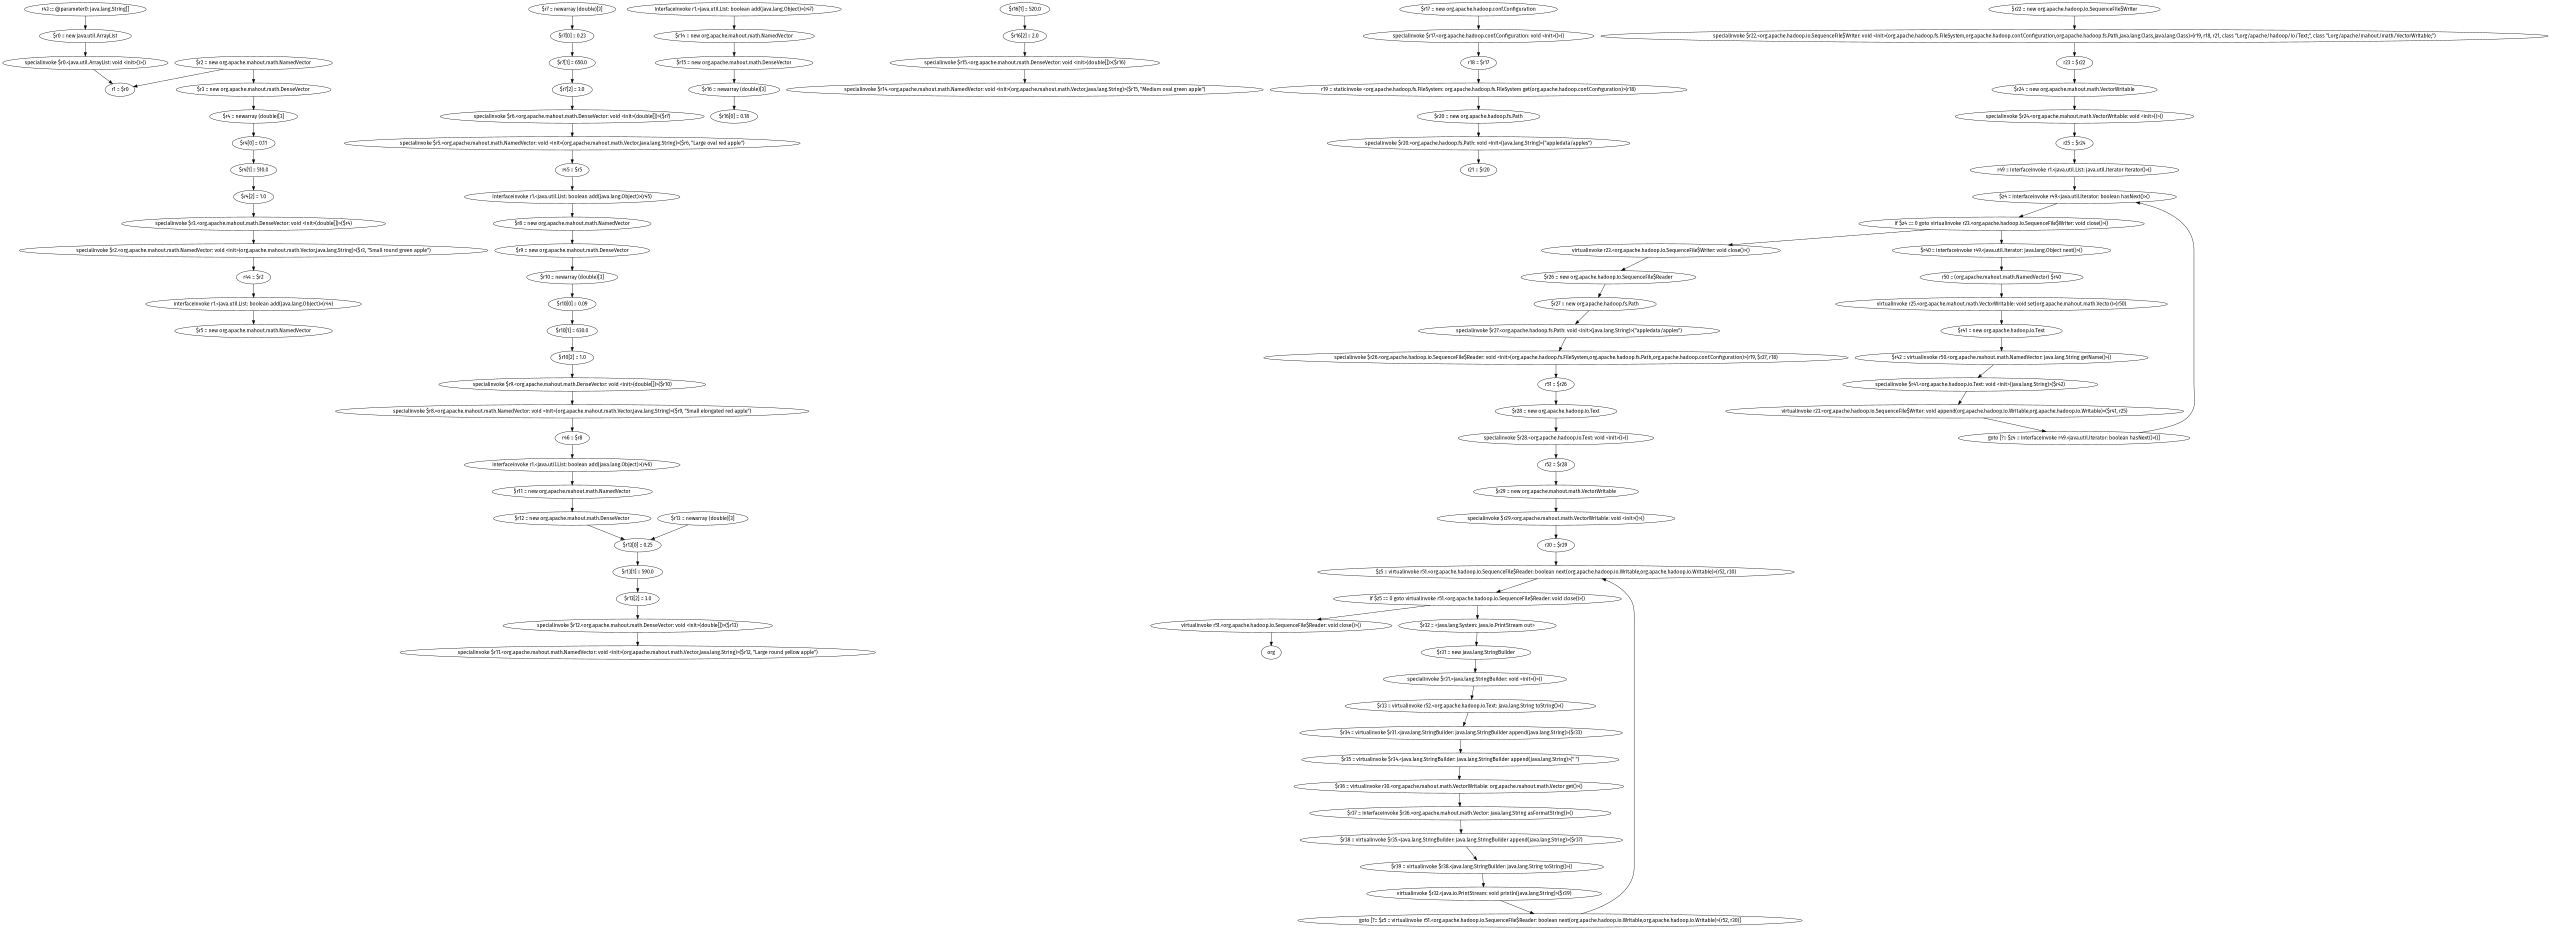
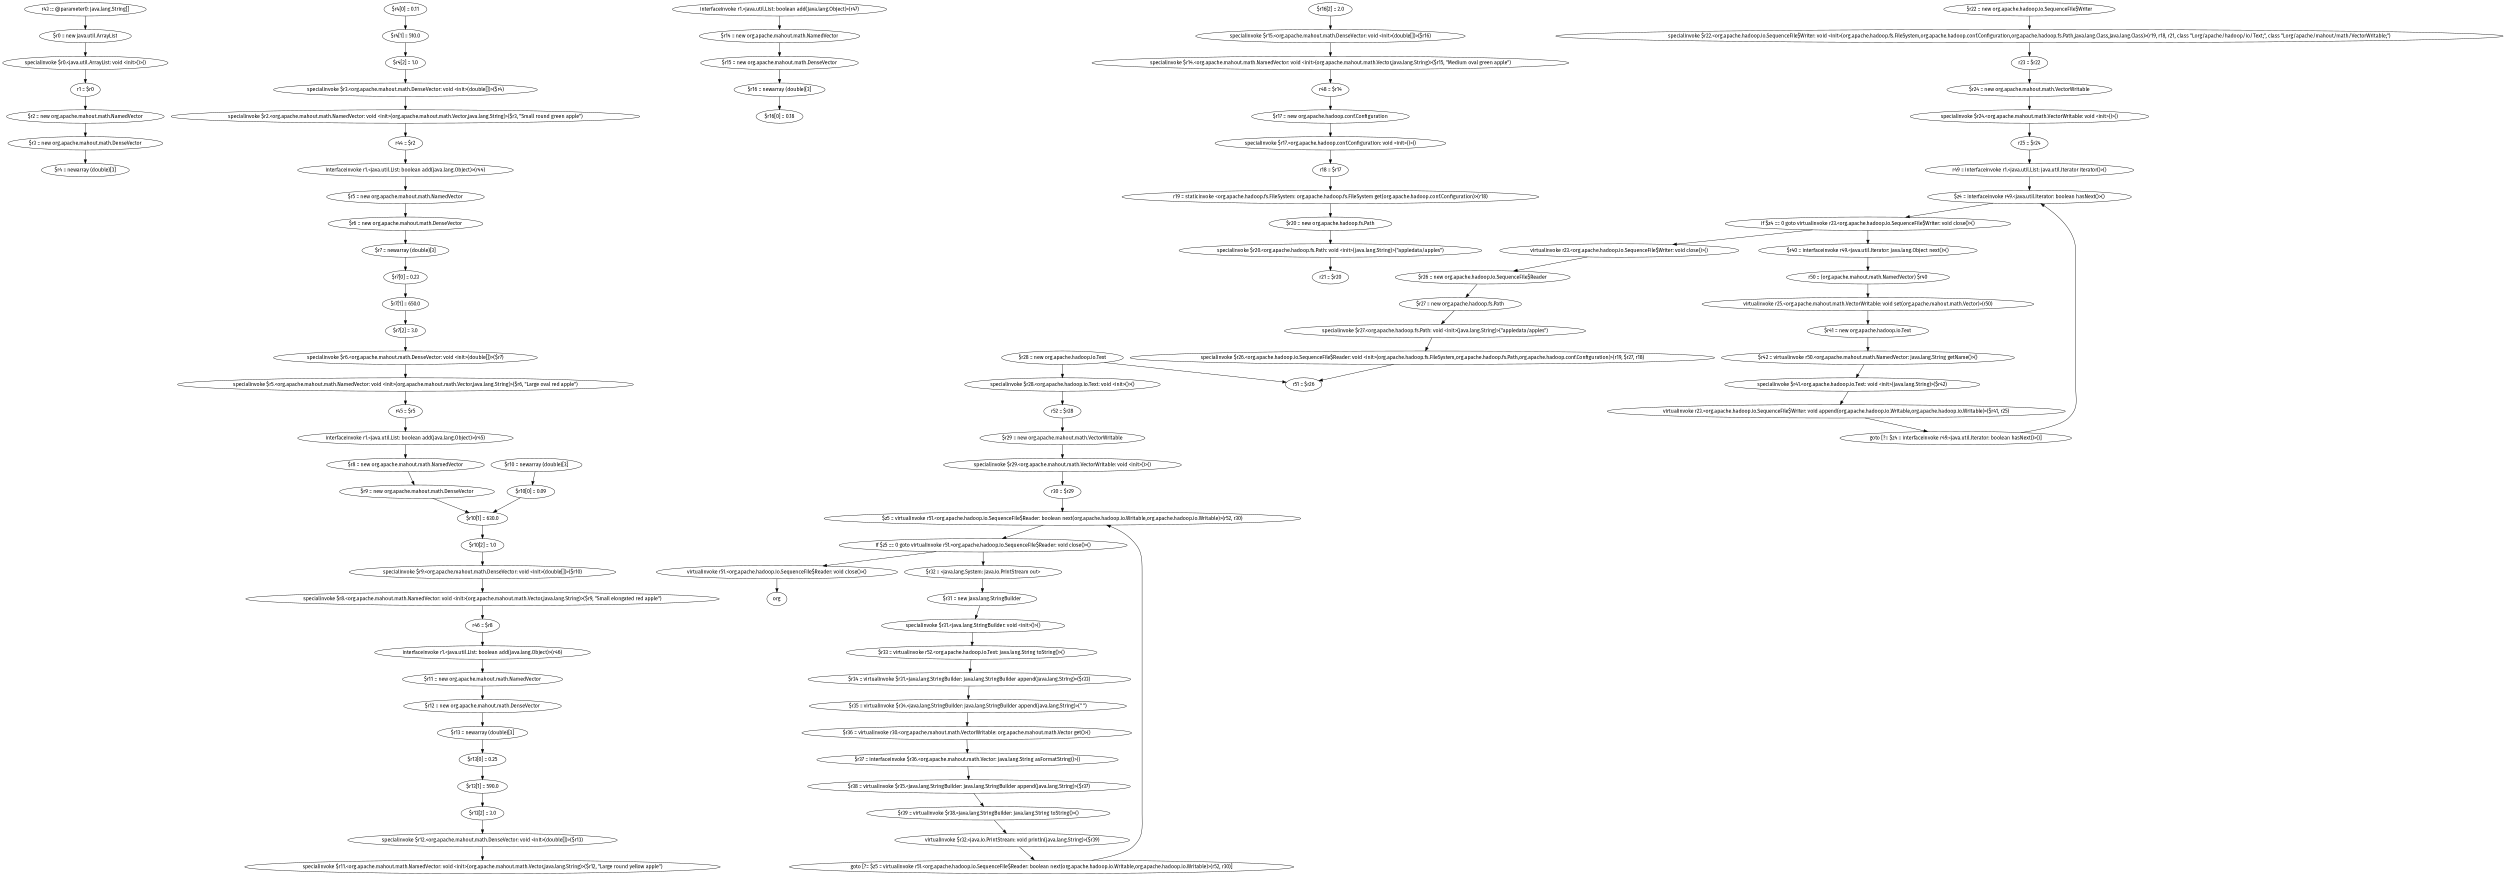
(1025, 9) -> none
(180, 78) -> (85, 101)
none -> (1330, 90)
(254, 128) -> none
none -> (405, 224)
(572, 262) -> (449, 505)
(1556, 396) -> (1193, 372)
(604, 532) -> (483, 718)
